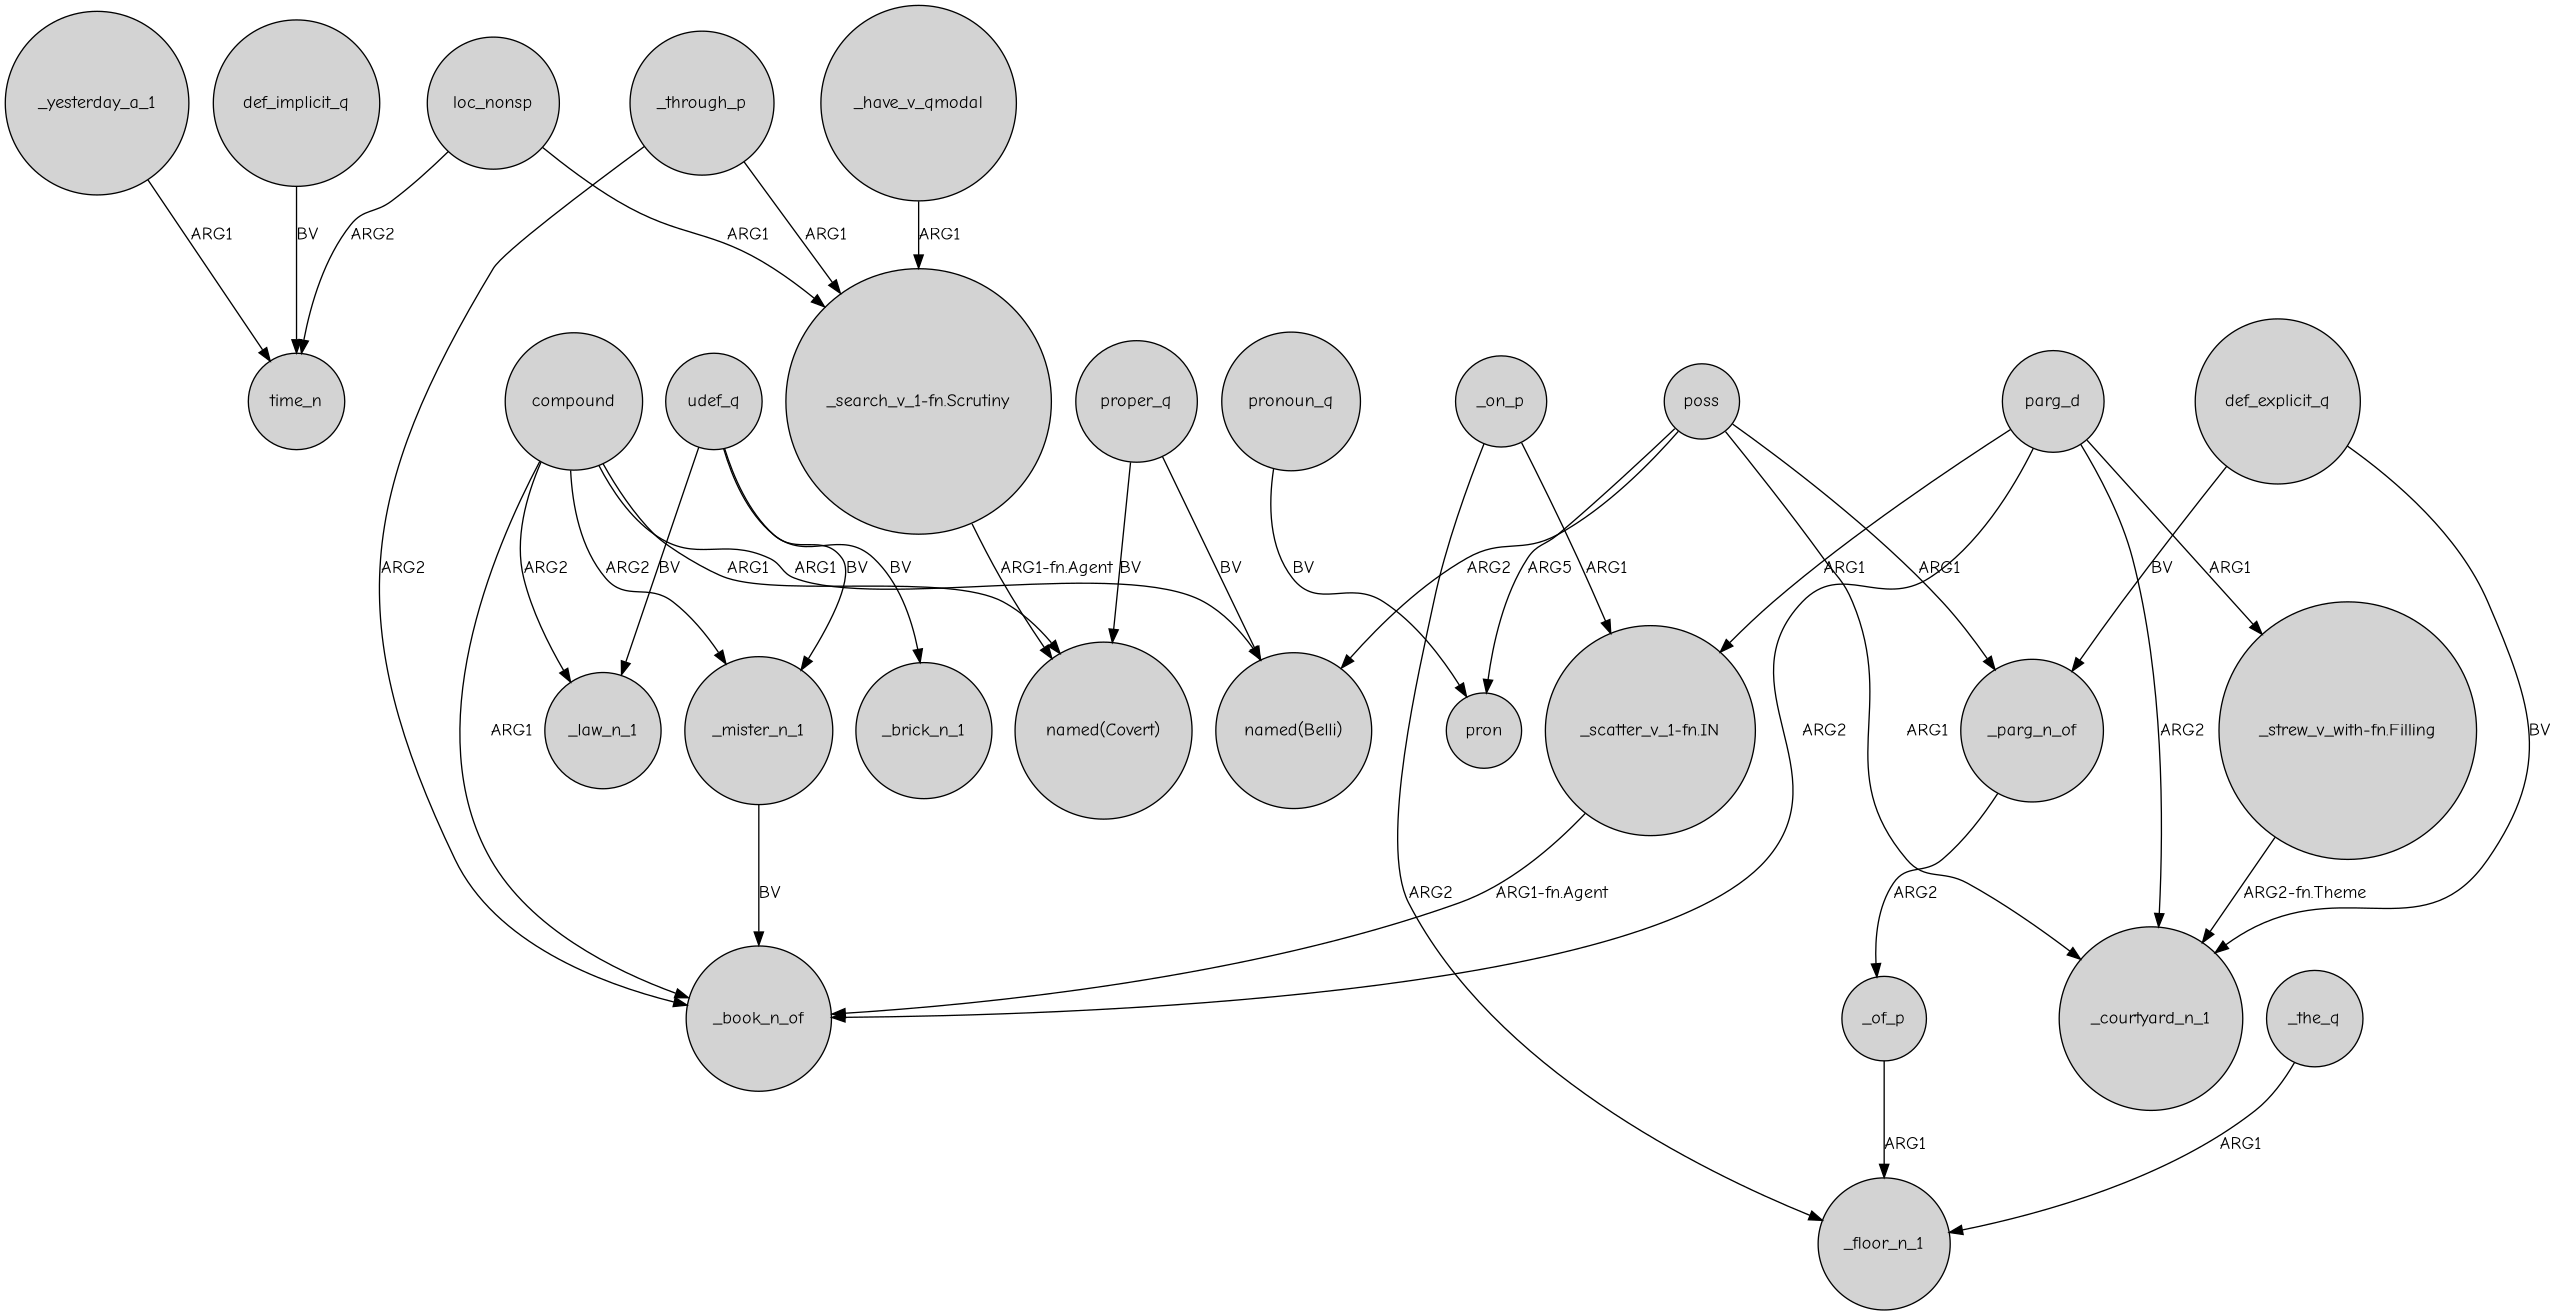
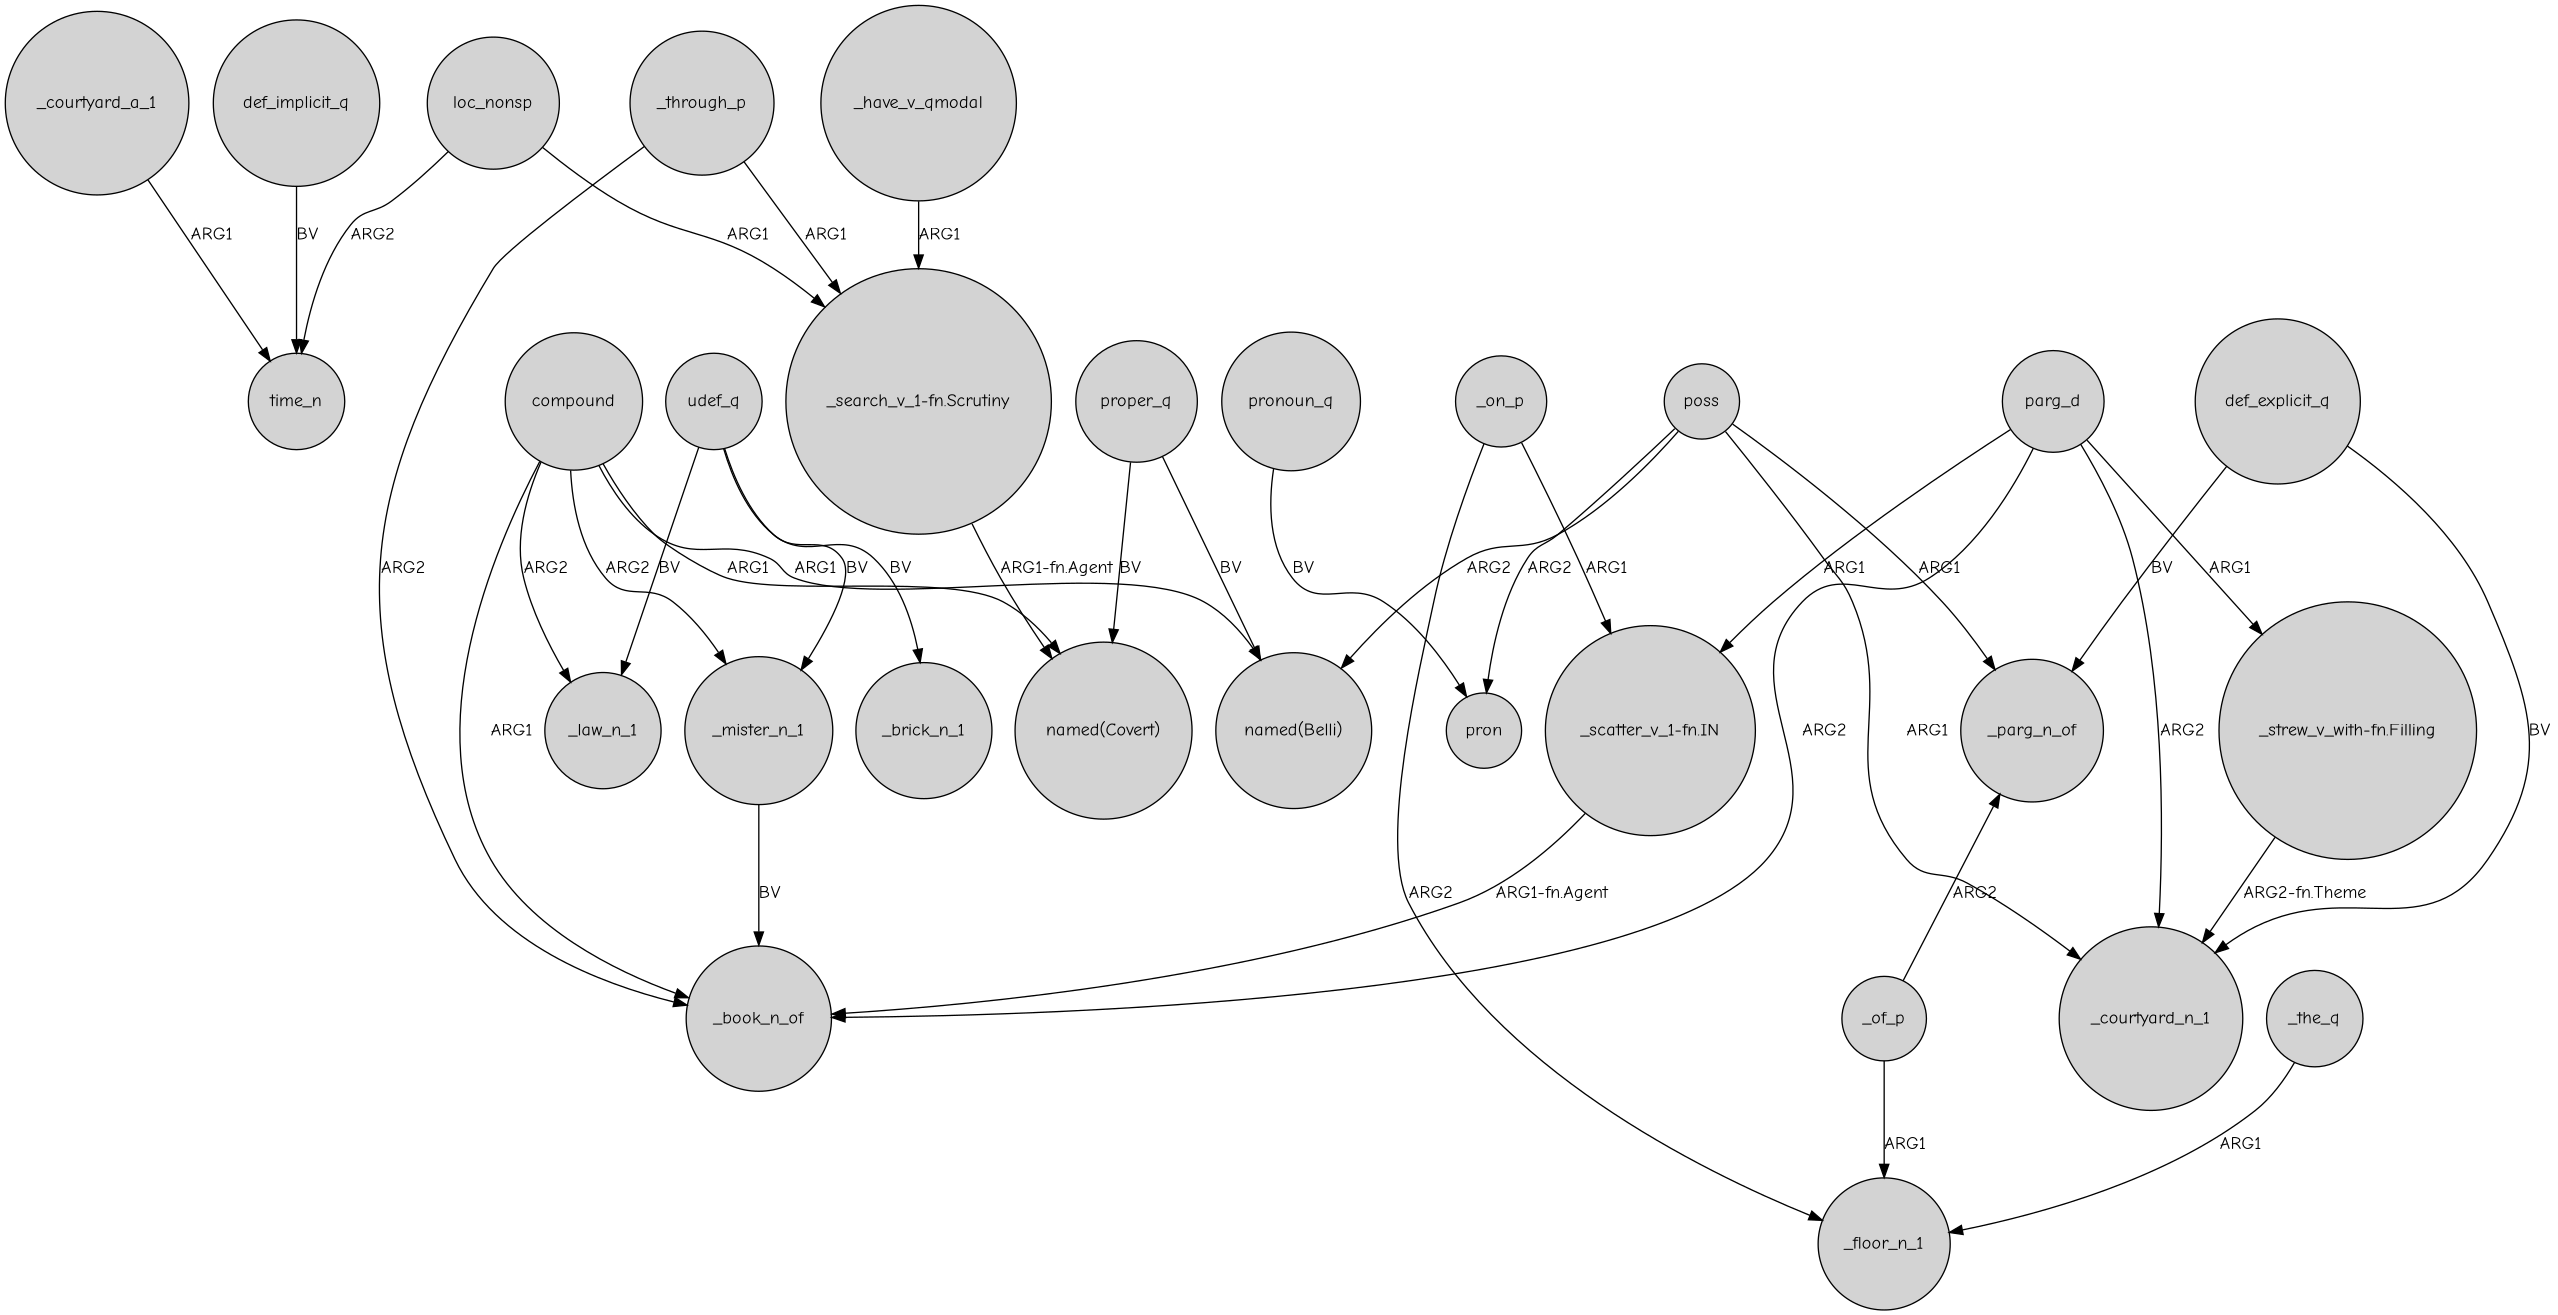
(97, 103) -> (97, 103)
(1550, 568) -> (1550, 568)
(1907, 872) -> (1948, 894)
